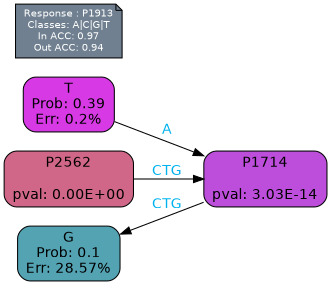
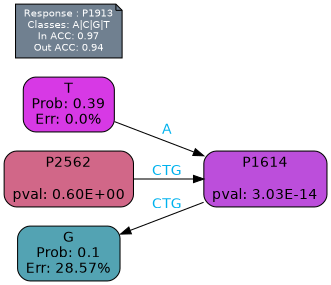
(69, 105) -> (69, 105)
(69, 179) -> (69, 179)
(265, 179) -> (265, 179)
